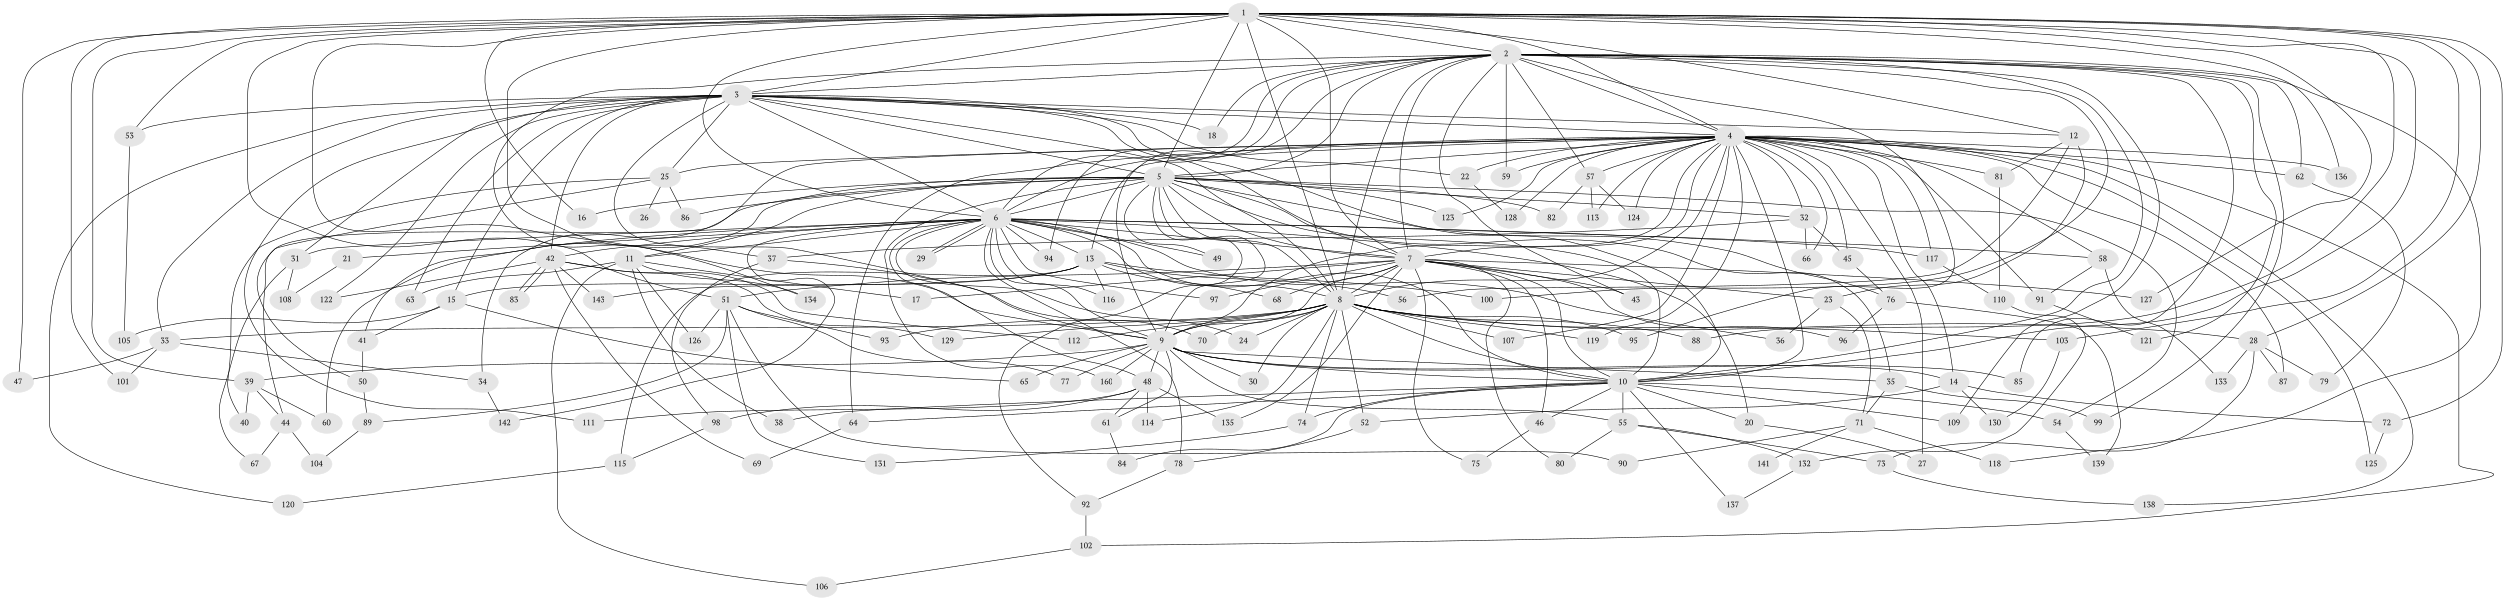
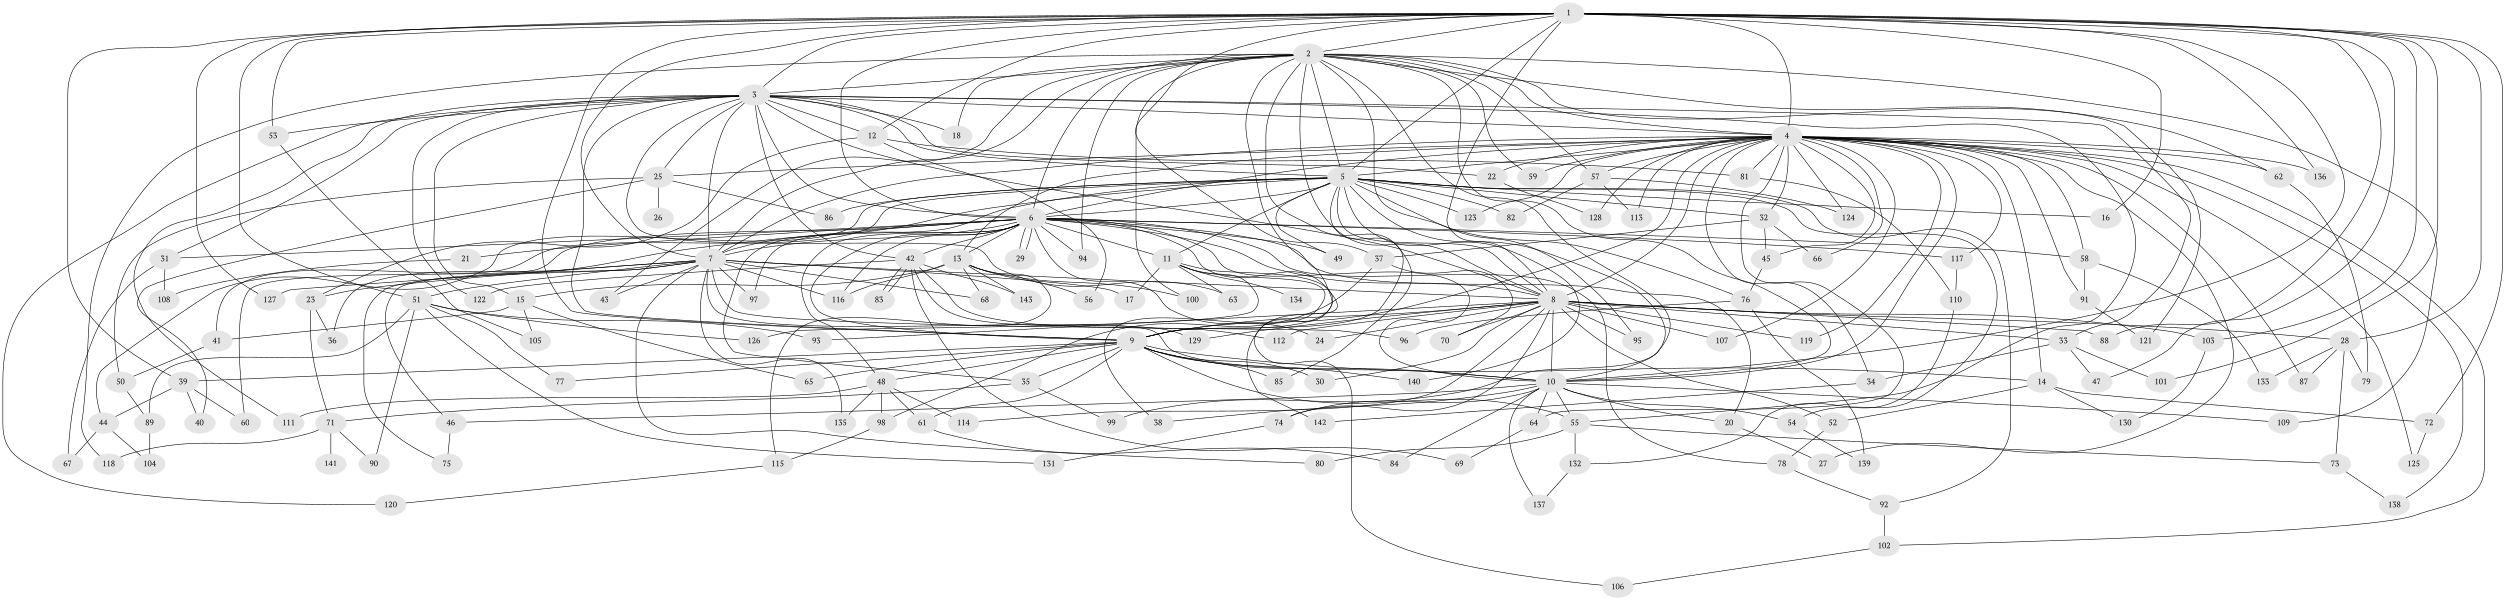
(798, 78) -> none
(1326, 198) -> (1838, 127)
(1306, 304) -> (774, 280)
(1106, 382) -> (1414, 382)
